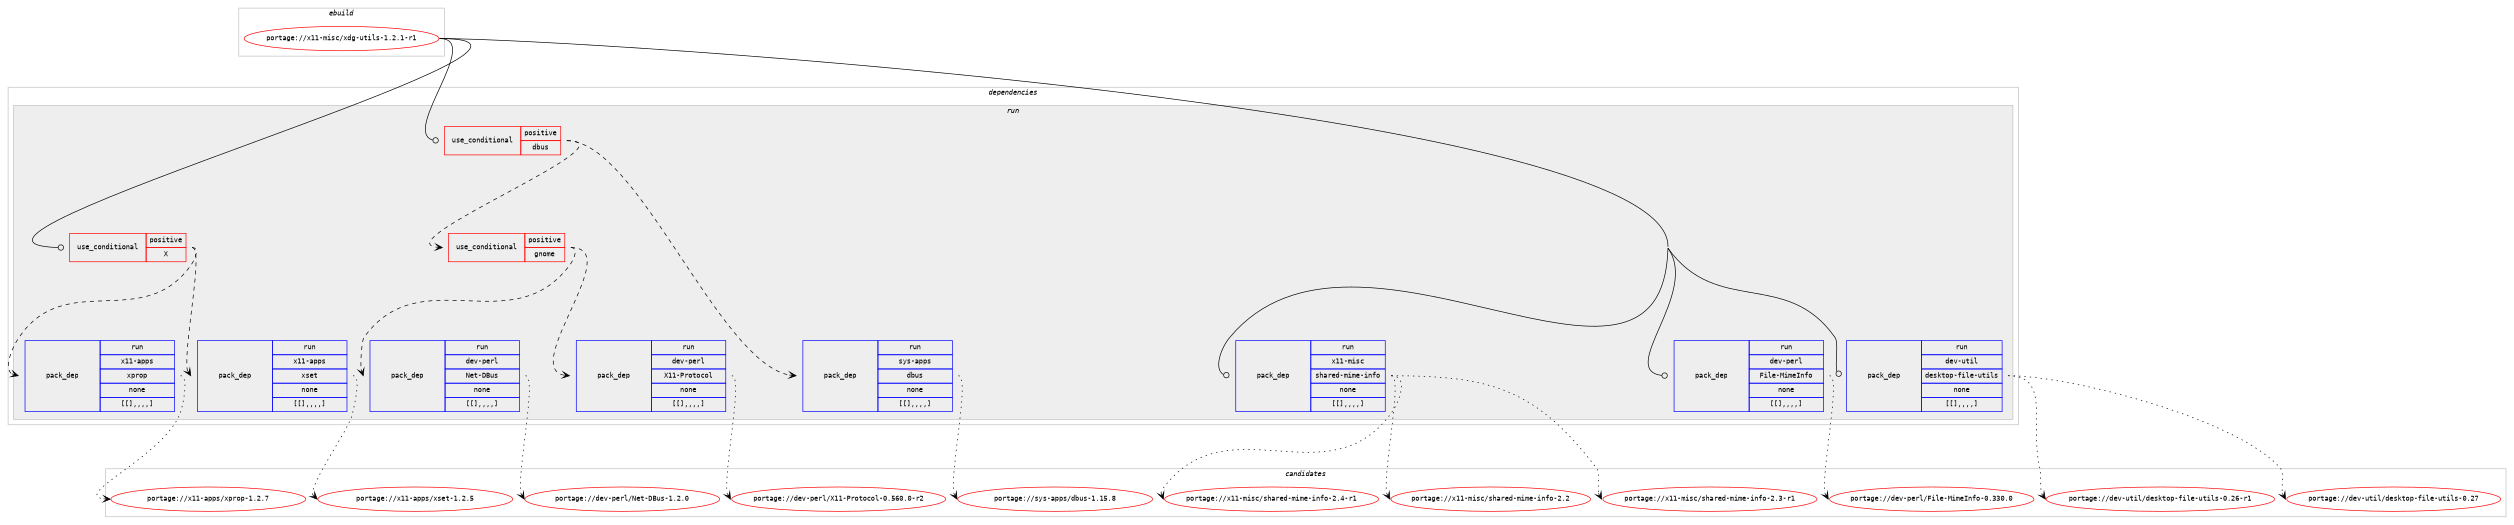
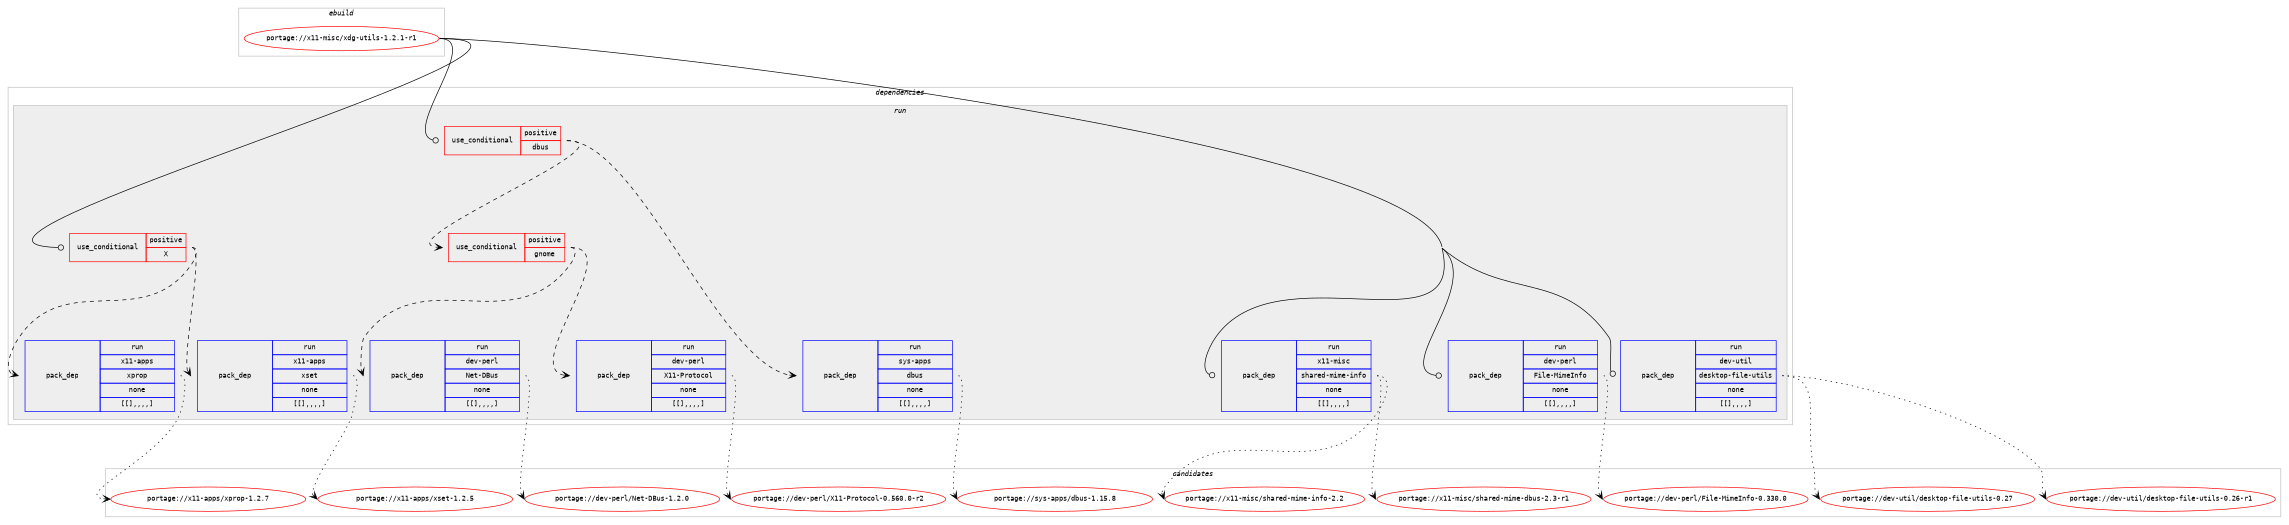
(1272, 499) -> none
(1710, 499) -> (1484, 499)
